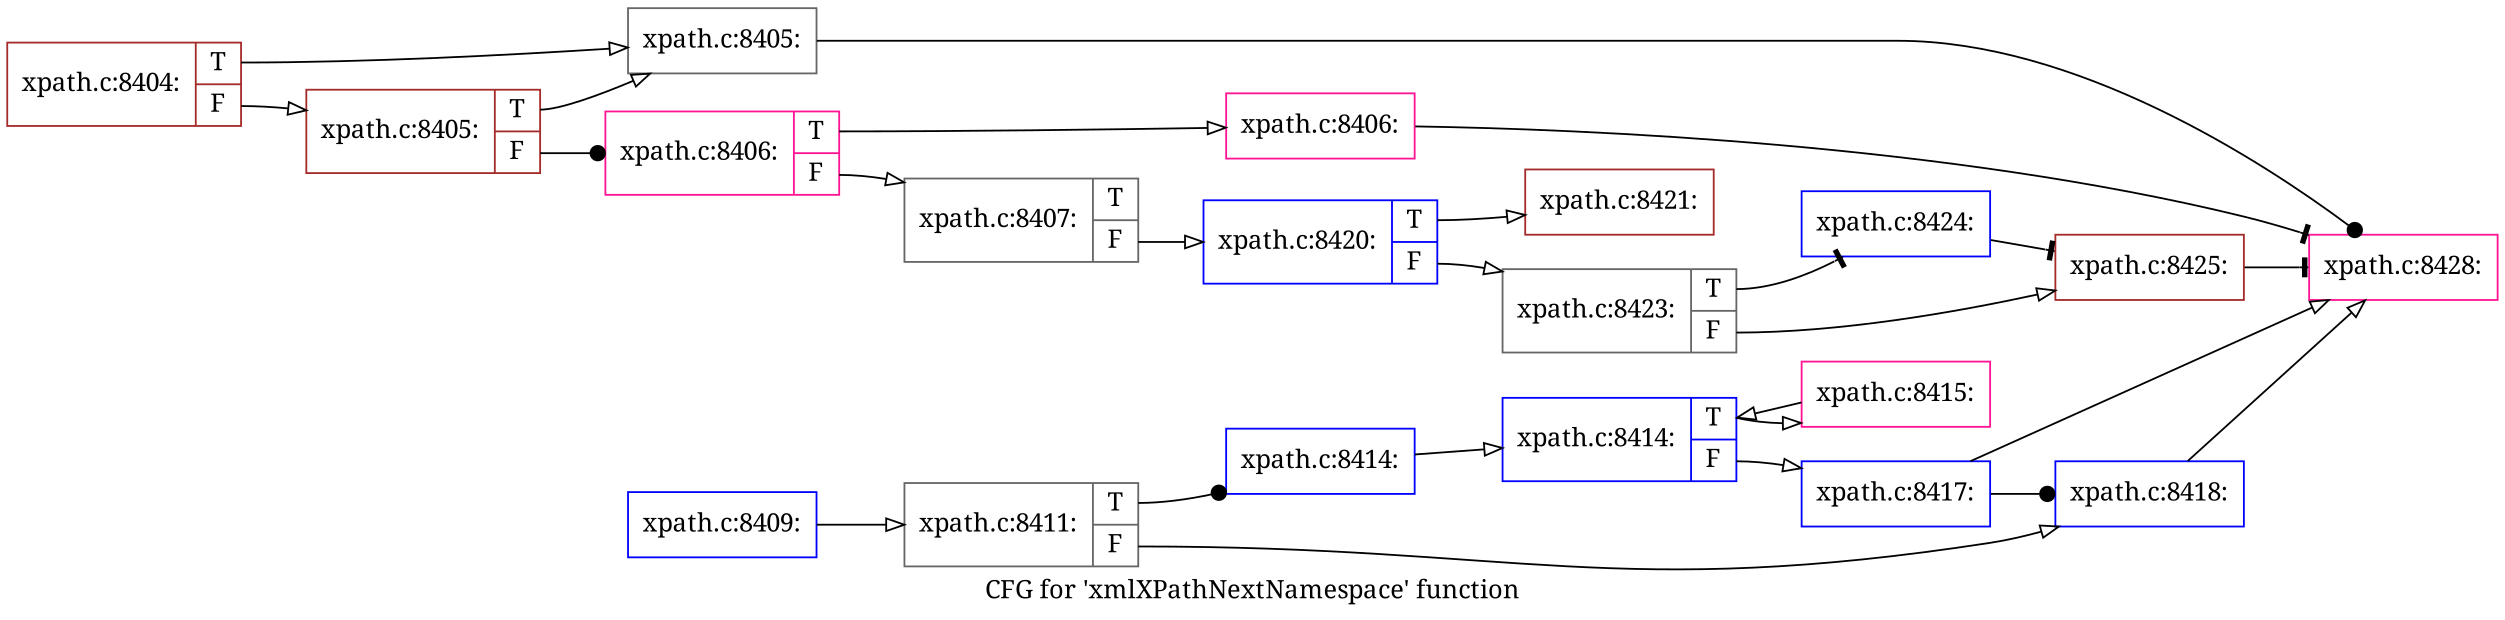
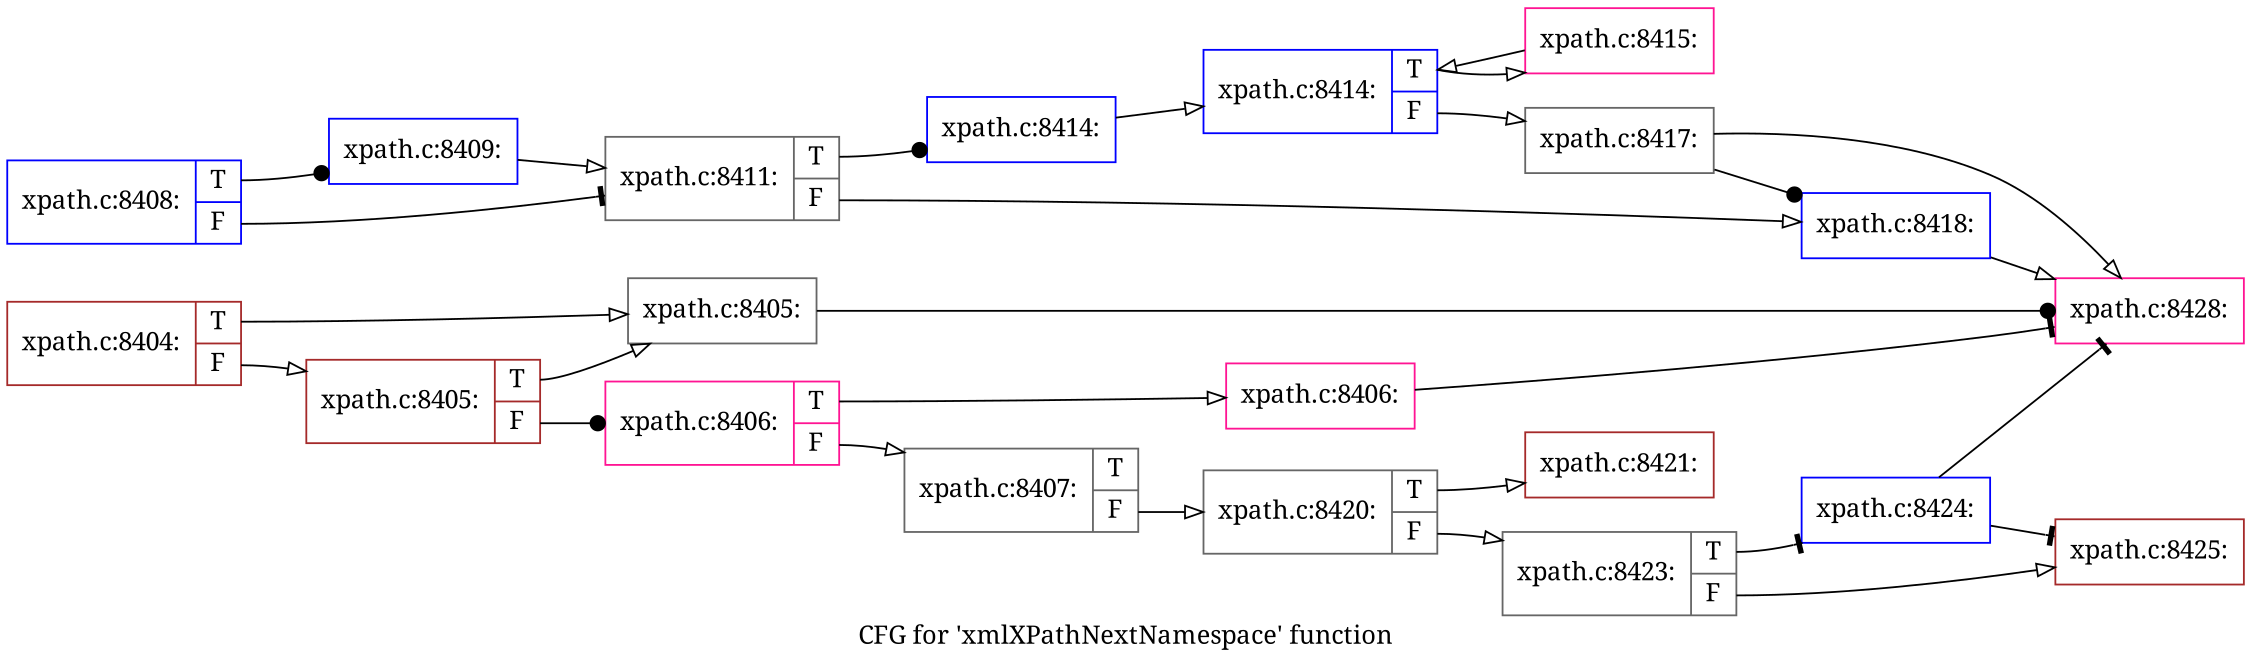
none -> (124, 202)
(1320, 242) -> (1320, 512)
(2272, 267) -> (2019, 413)
(1896, 494) -> (1619, 140)
